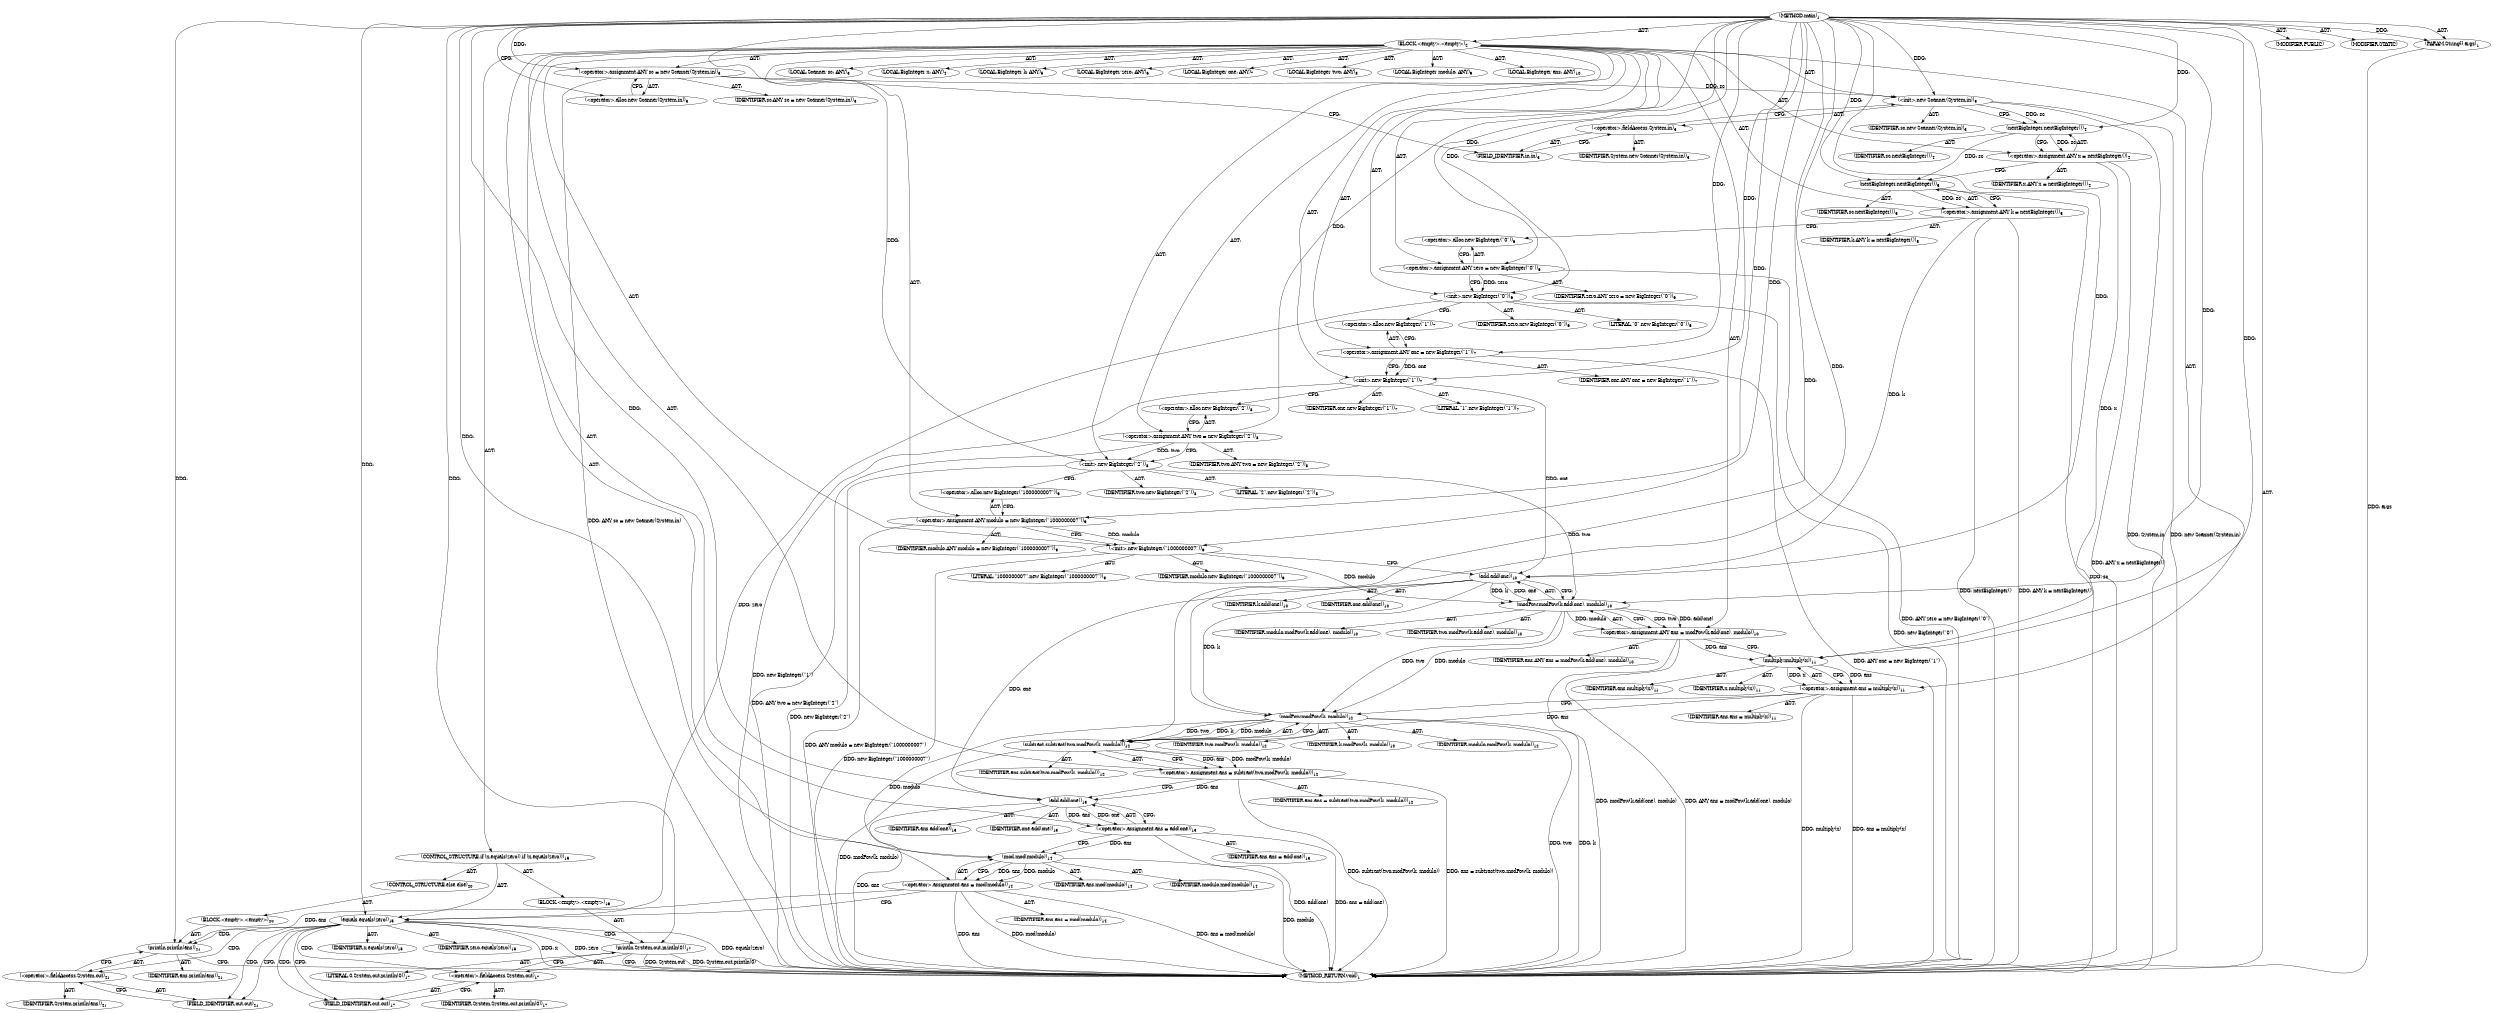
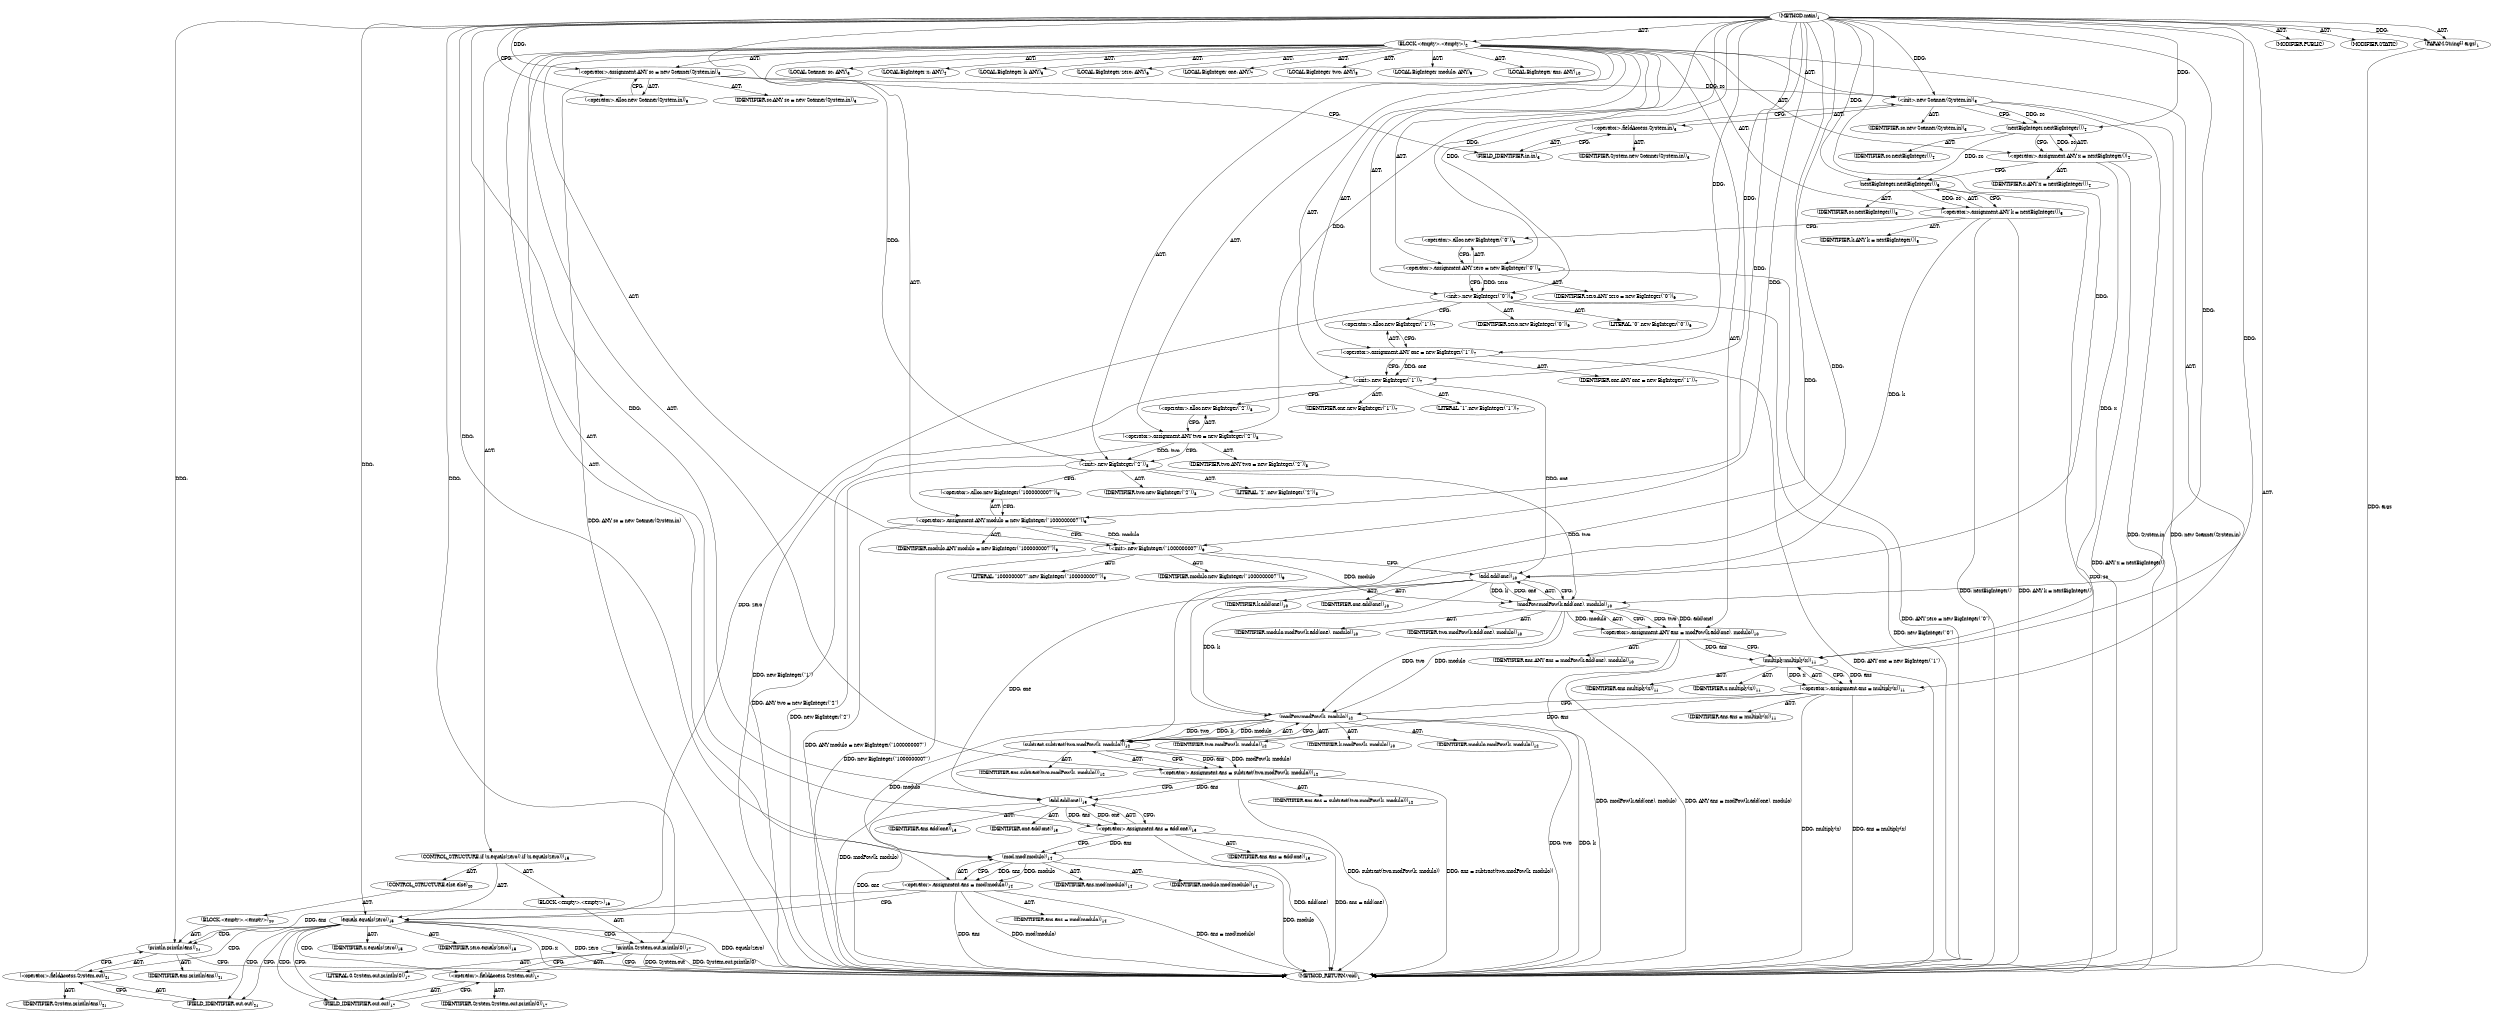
(220, 976) -> (220, 976)
